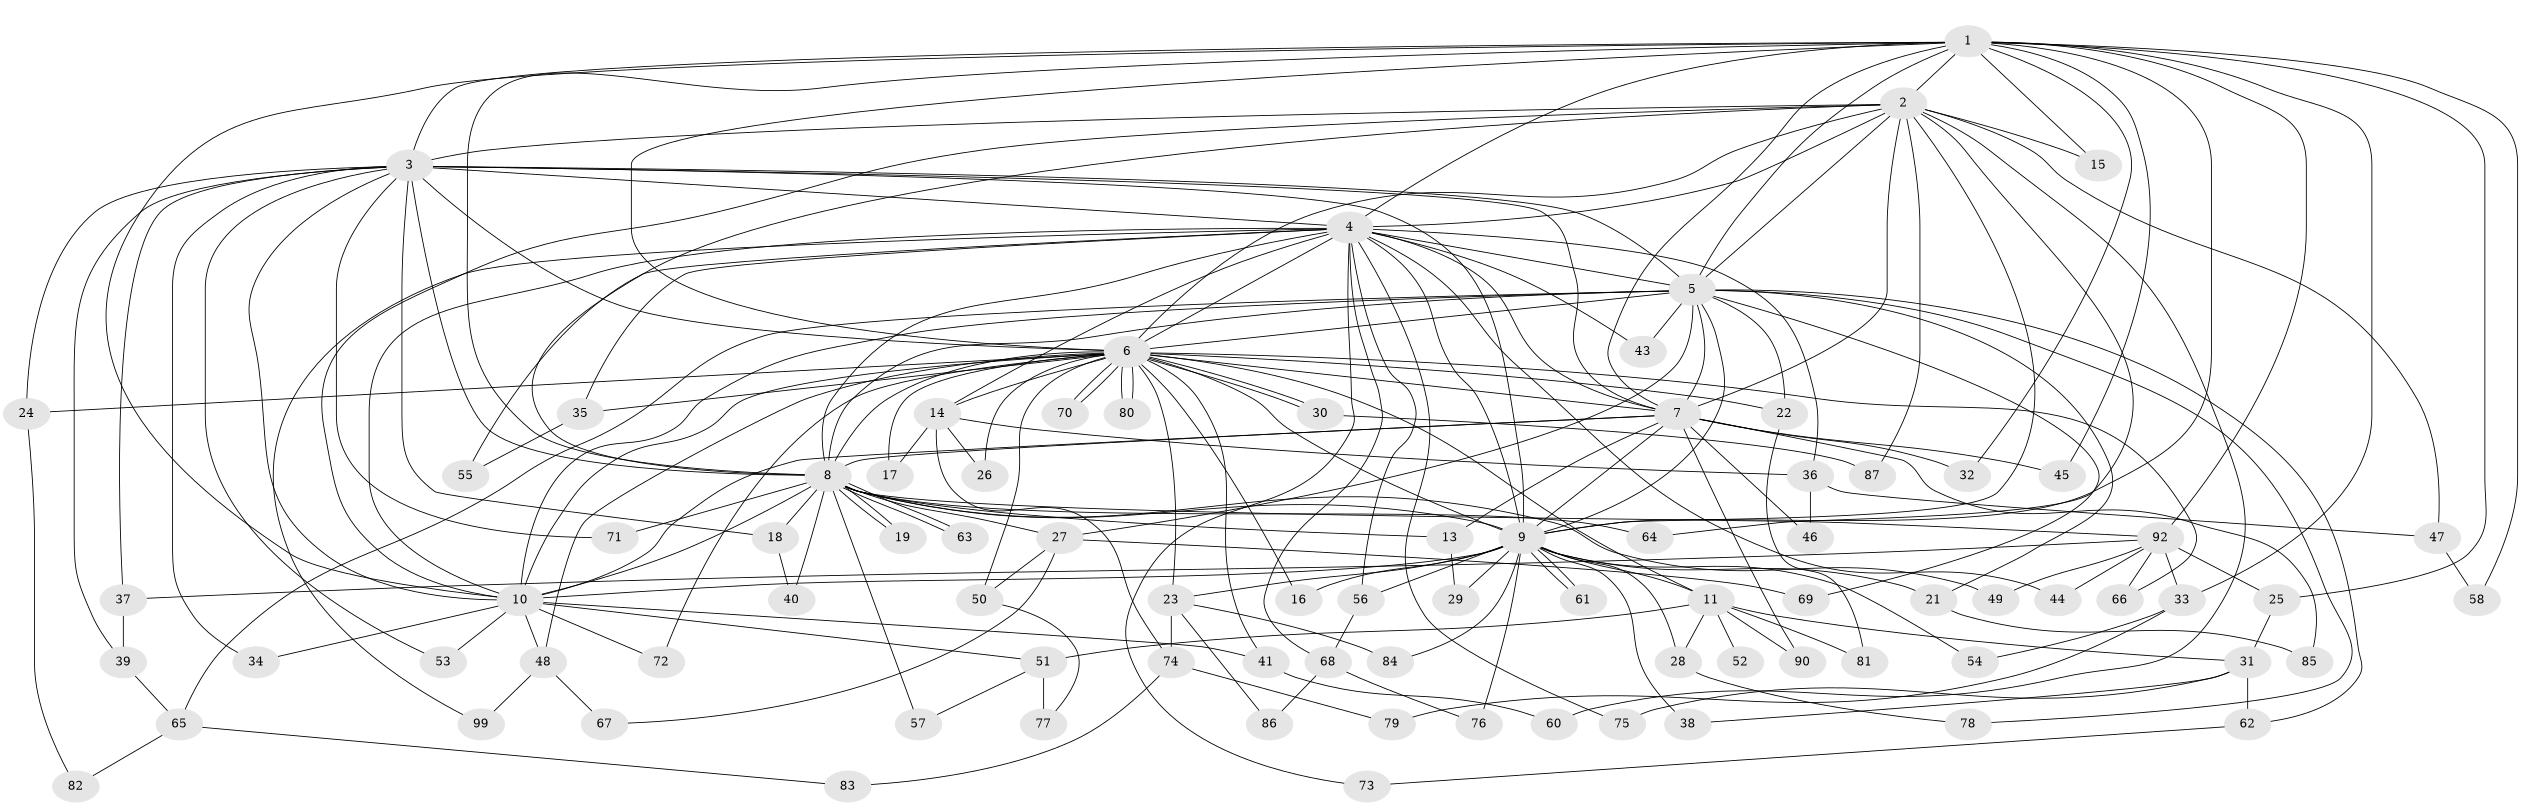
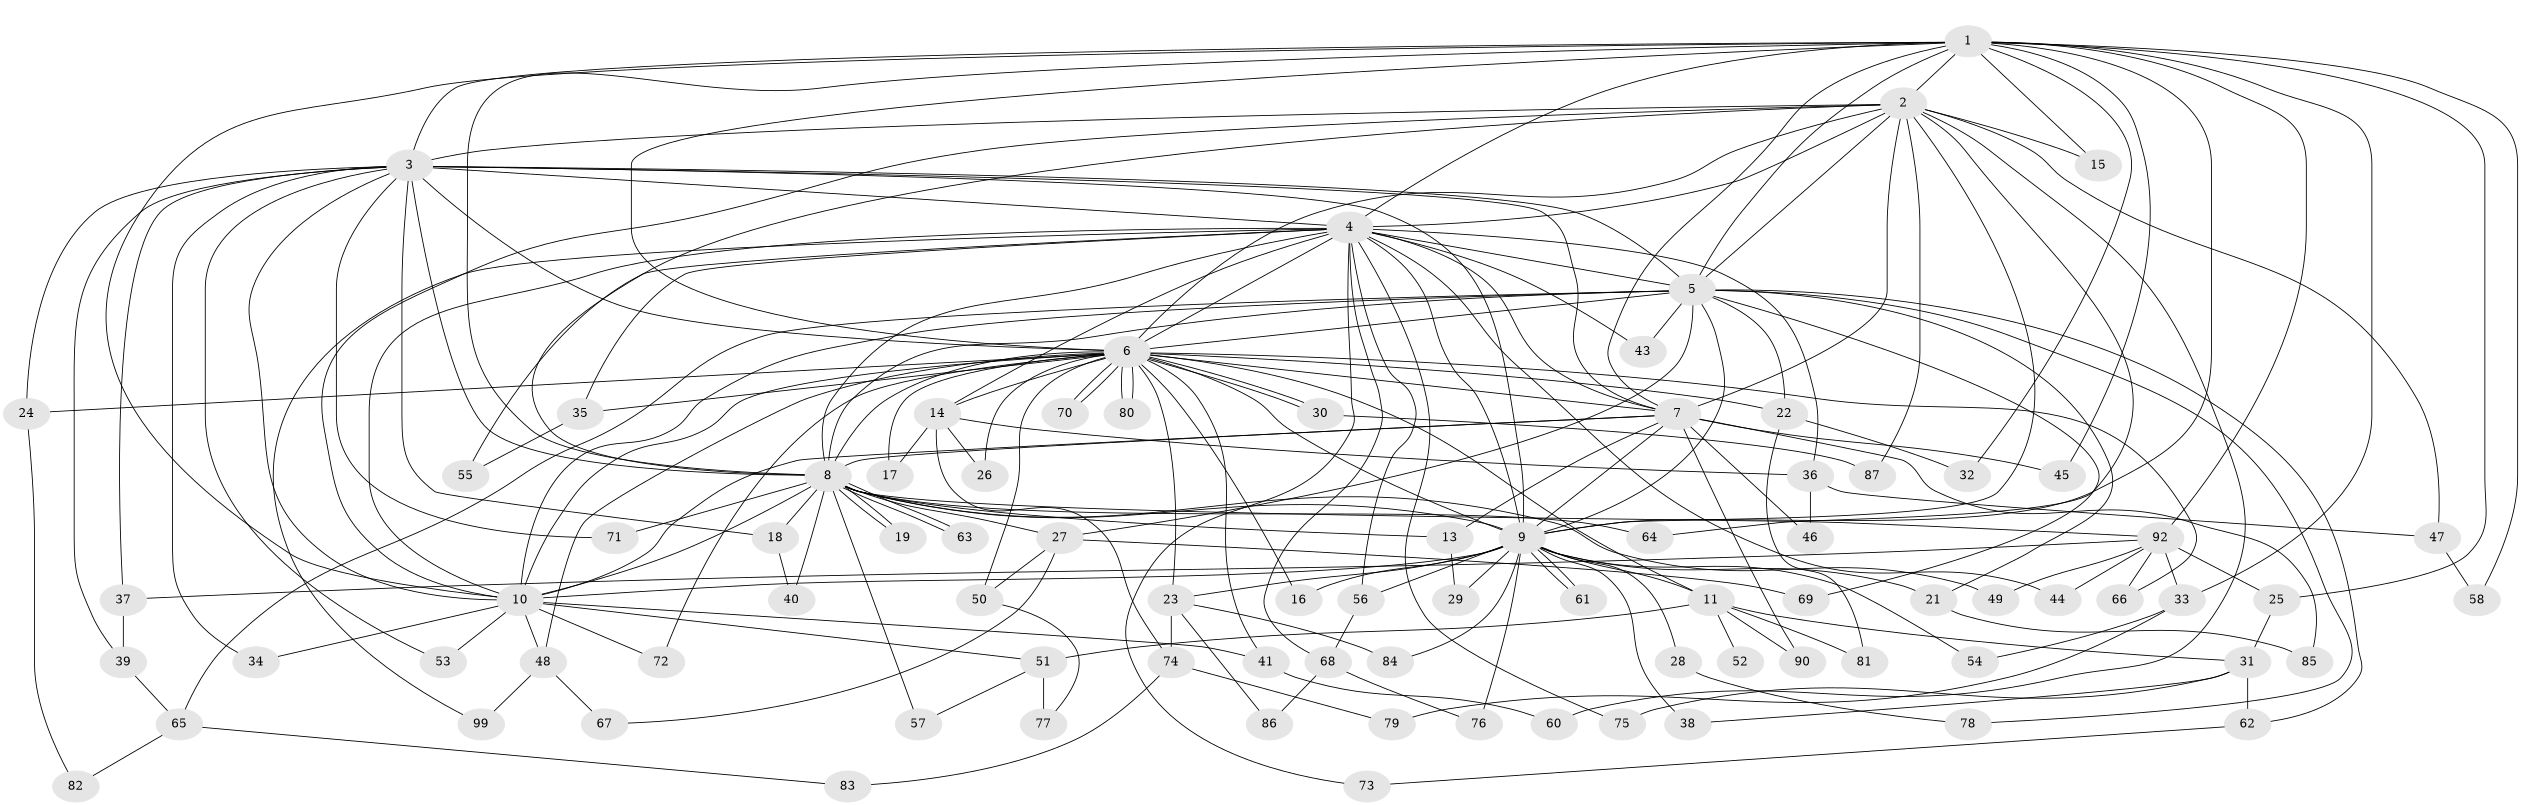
(1705, 354) -> none
(1825, 440) -> (1863, 438)
(1695, 631) -> none
